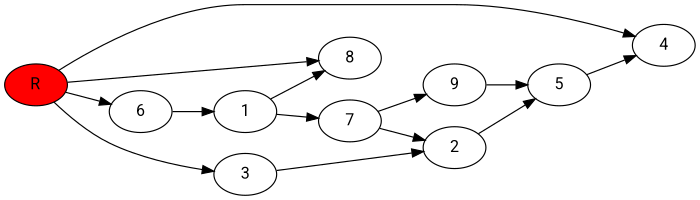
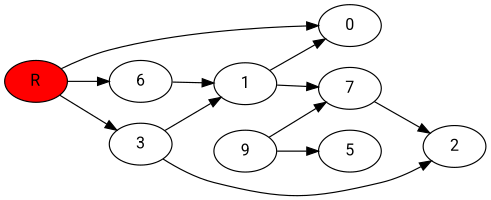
(664, 45) -> none
(350, 58) -> (350, 26)
(397, 105) -> (293, 123)
none -> (188, 117)
(502, 119) -> none
